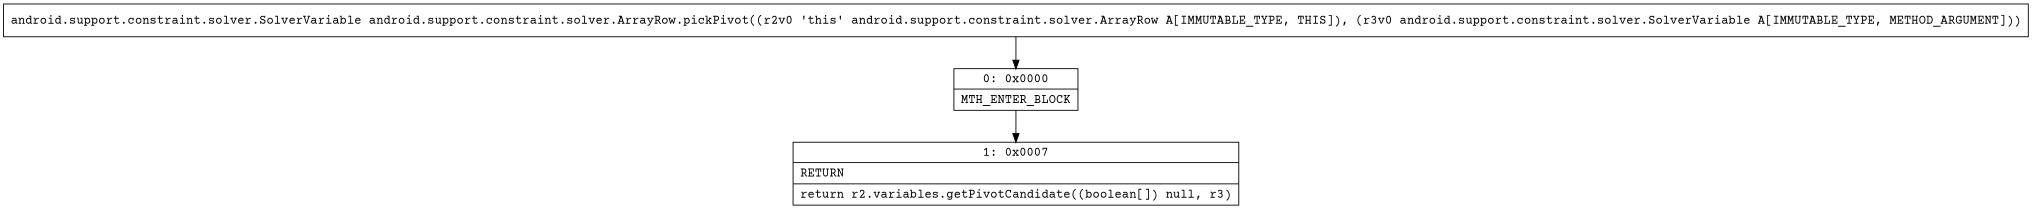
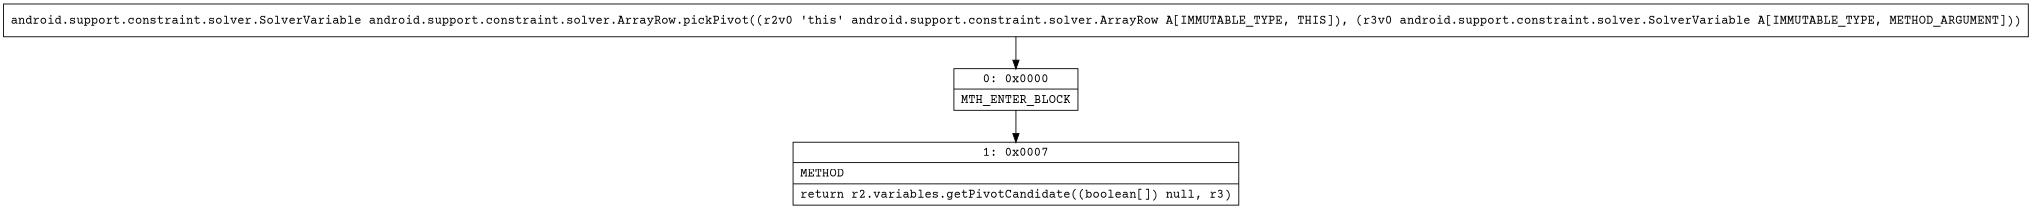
(822, 173) -> (822, 173)
